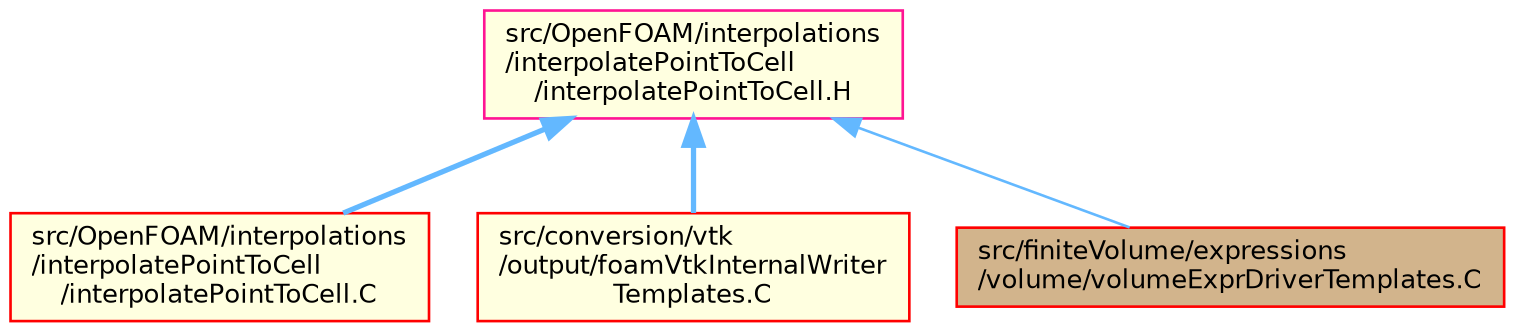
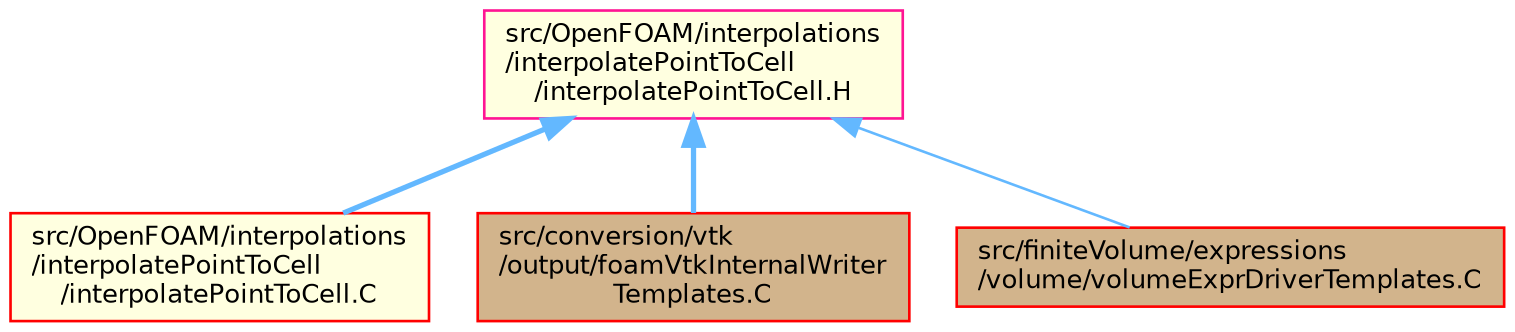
(694, 267) -> (694, 267)
